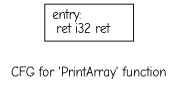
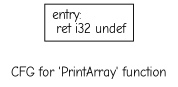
(81, 29) -> (89, 29)
